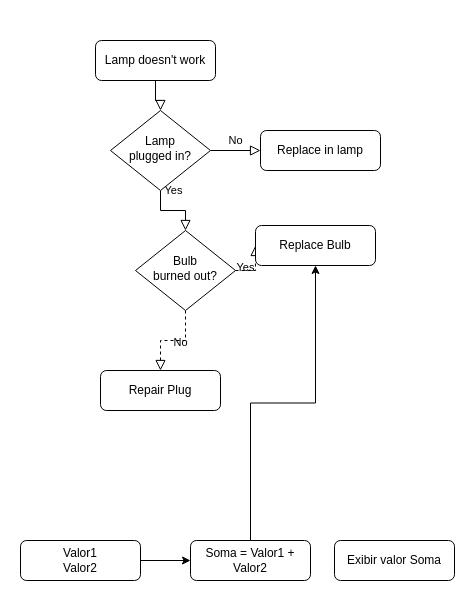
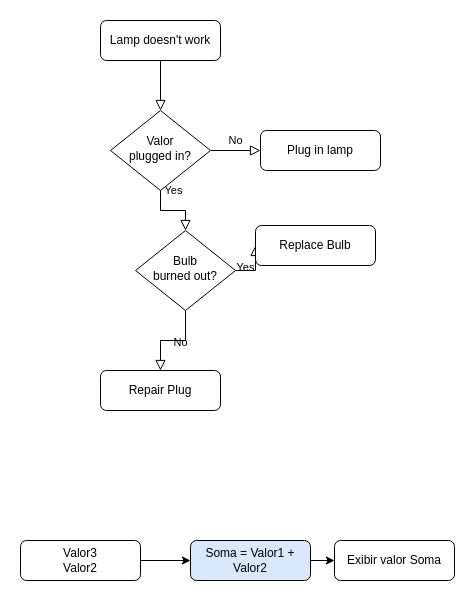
(156, 61) -> (161, 41)
(161, 149) -> (161, 149)
(321, 151) -> (321, 151)
(256, 266) -> (256, 266)
(180, 341) -> (180, 341)
(280, 403) -> (327, 561)
(81, 561) -> (81, 561)
(251, 561) -> (251, 561)
